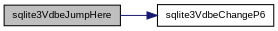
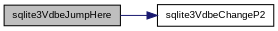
(216, 15) -> (216, 15)
